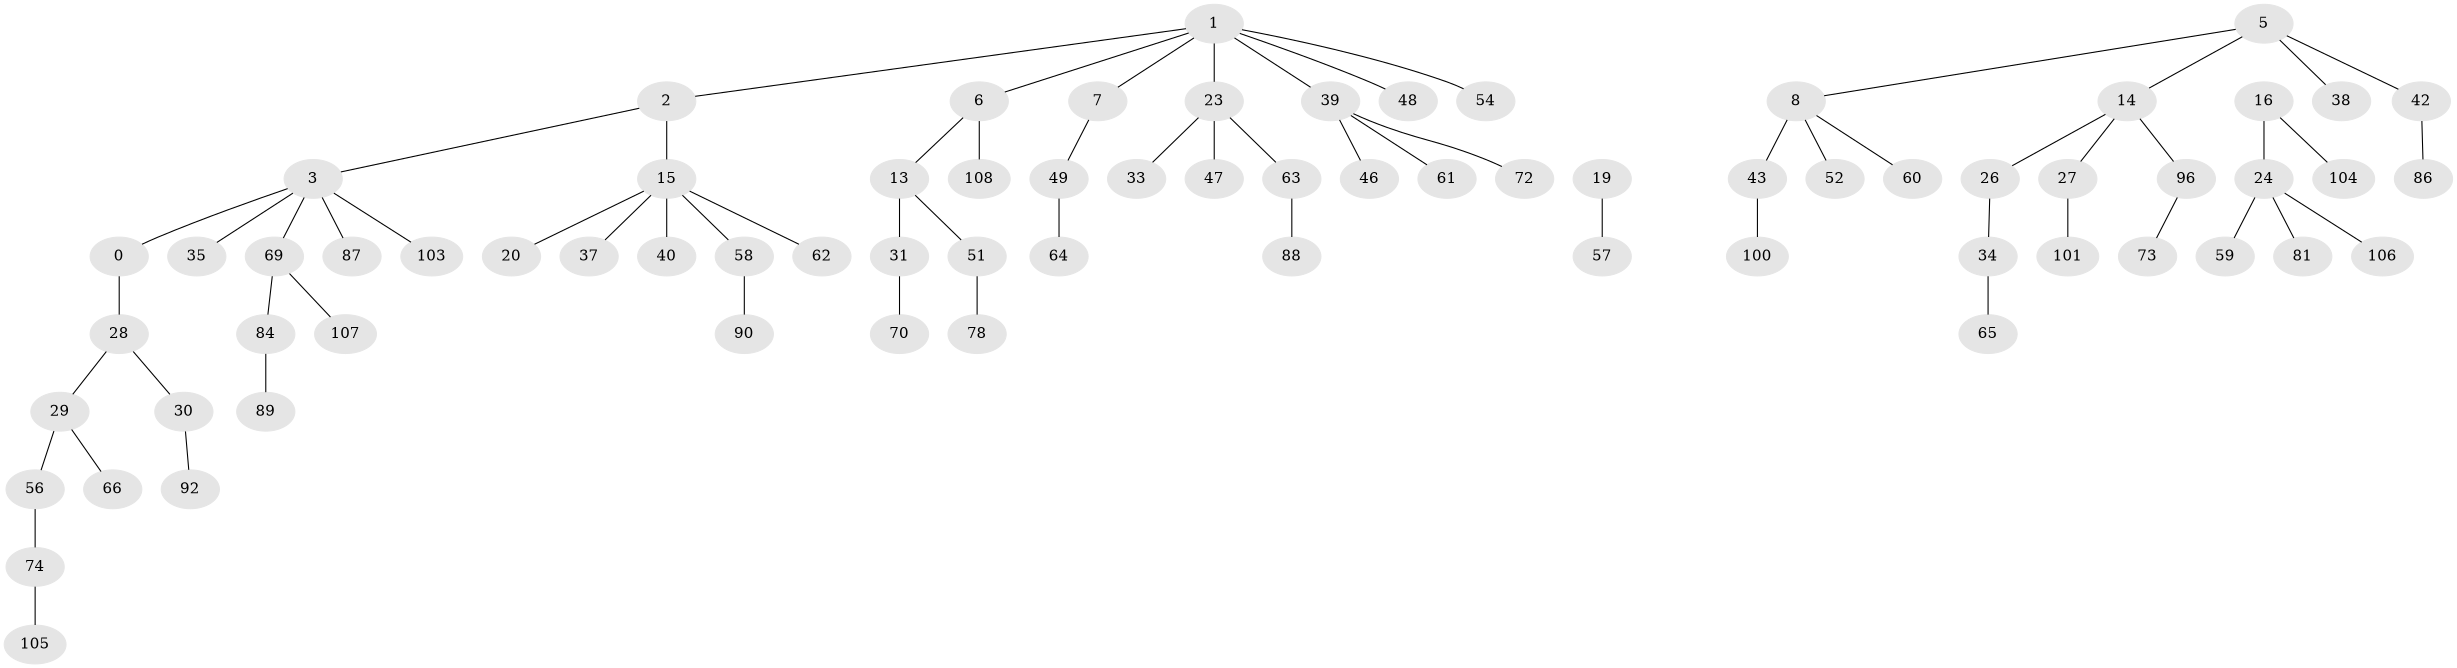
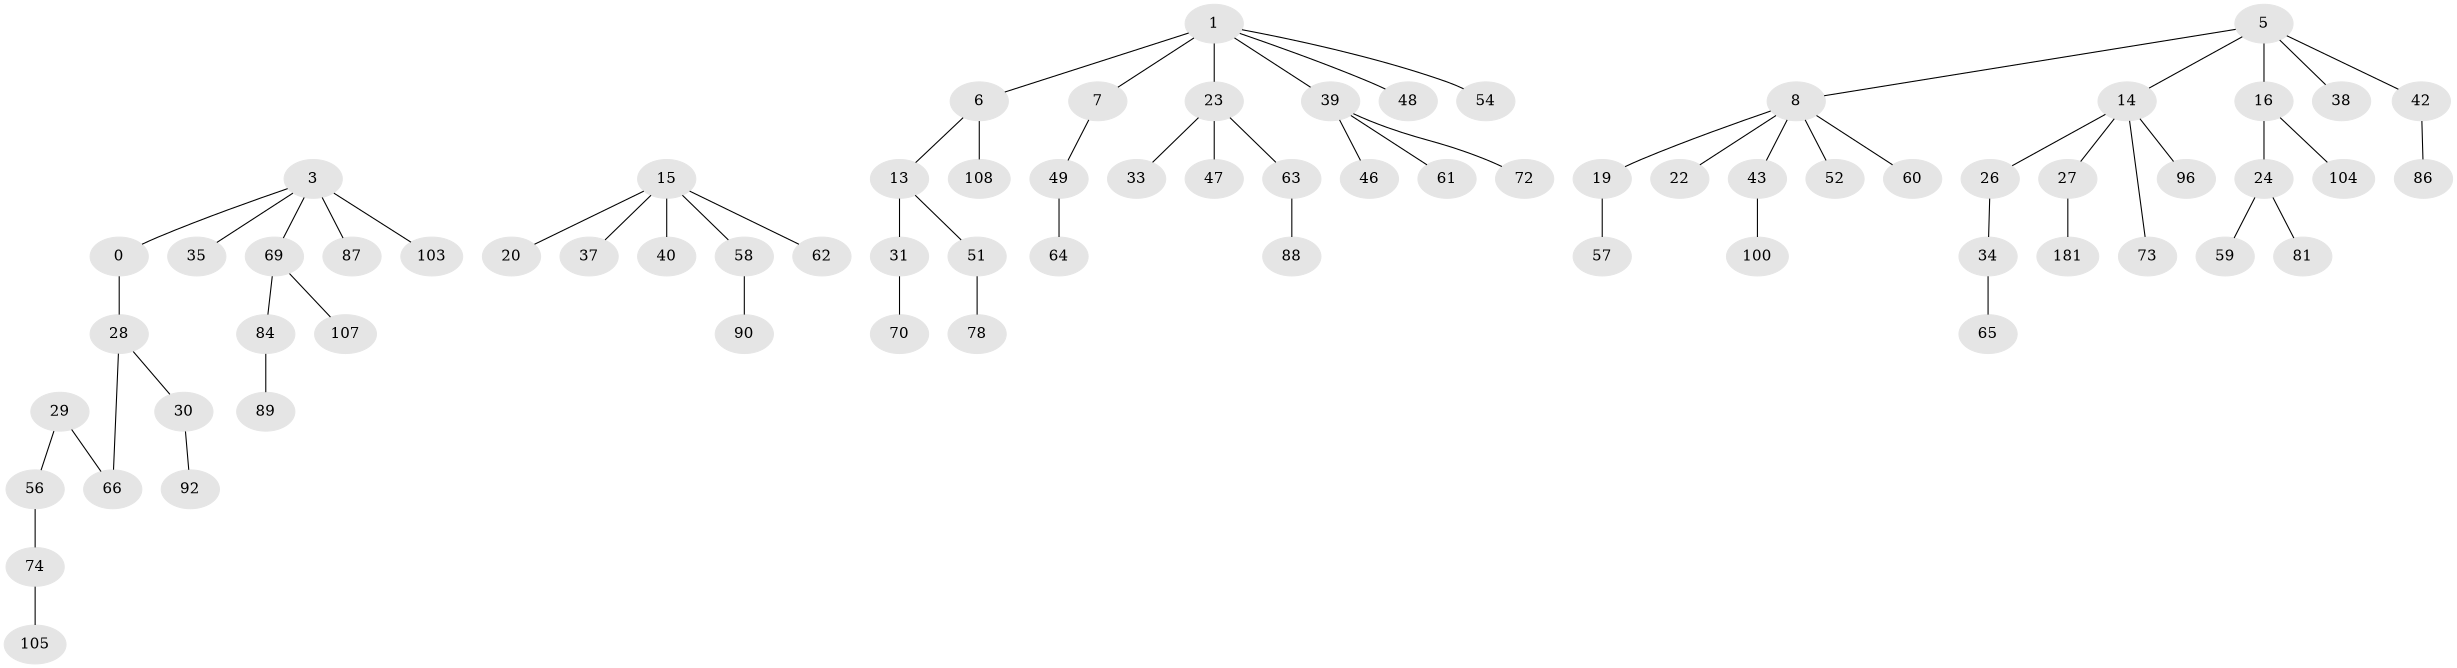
none -> (2264, 63)
(667, 101) -> none
none -> (1697, 137)
none -> (1680, 179)
(2167, 218) -> (2137, 179)
(2068, 257) -> (2068, 257)
(2383, 257) -> none
(90, 373) -> (116, 412)
